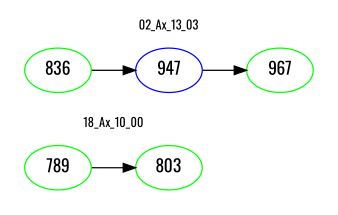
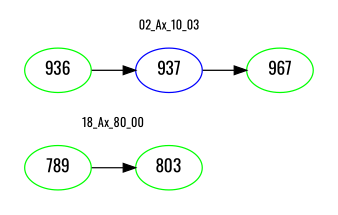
(169, 27) -> (169, 27)
(58, 70) -> (58, 70)
(169, 70) -> (169, 70)
(113, 124) -> (113, 124)
